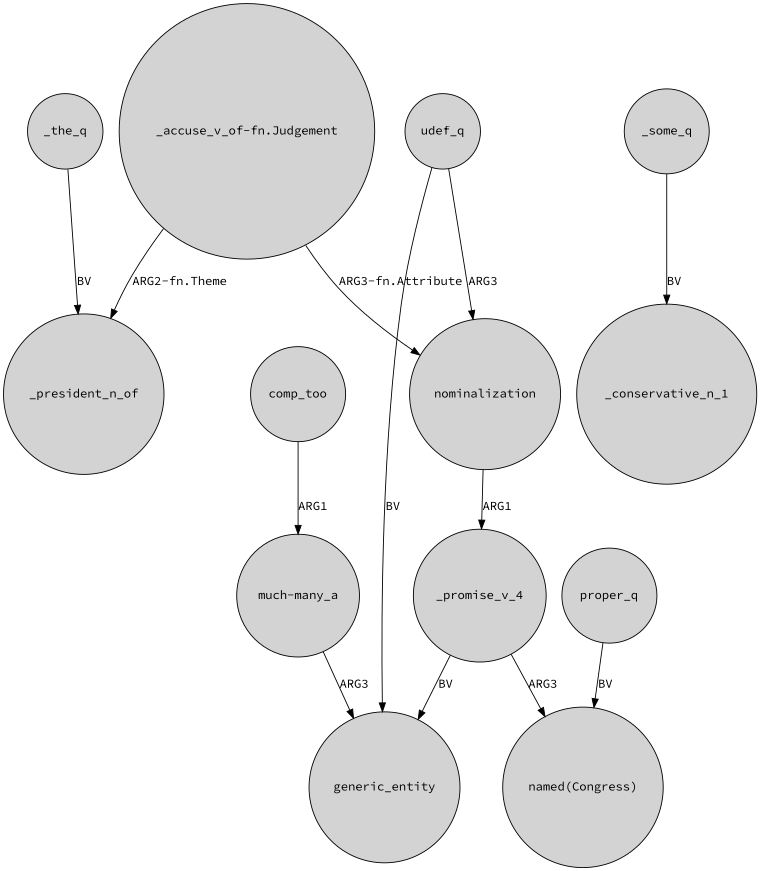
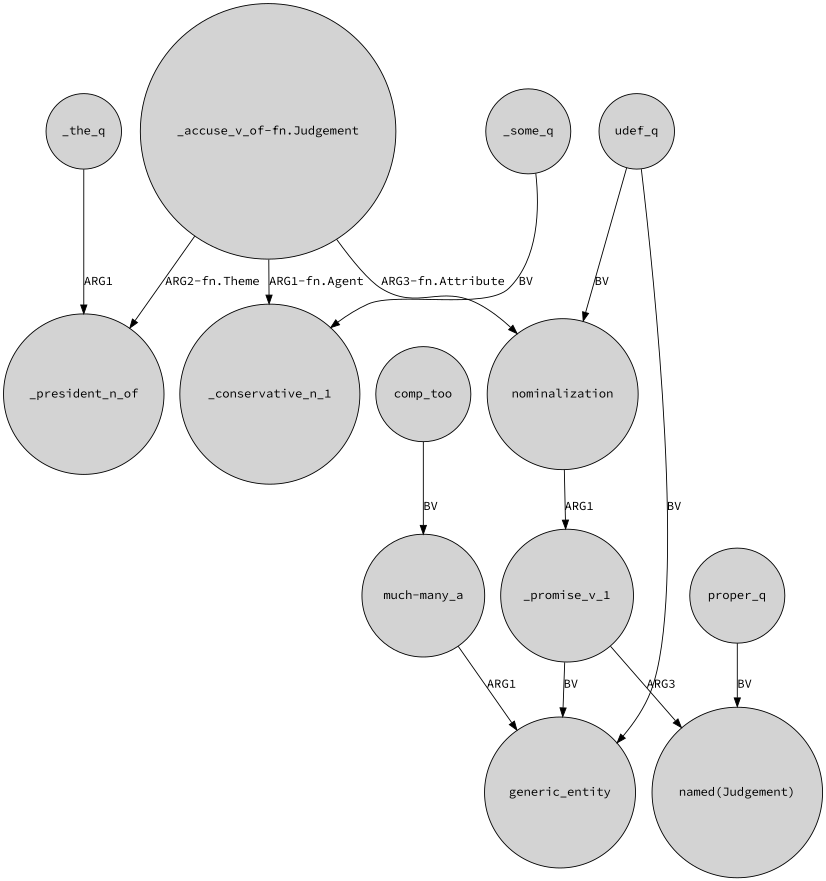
none -> (269, 277)
(84, 282) -> (99, 282)
(483, 282) -> (602, 282)
(313, 507) -> (431, 507)
(480, 596) -> (567, 596)
(355, 685) -> (502, 685)
(583, 787) -> (737, 793)
